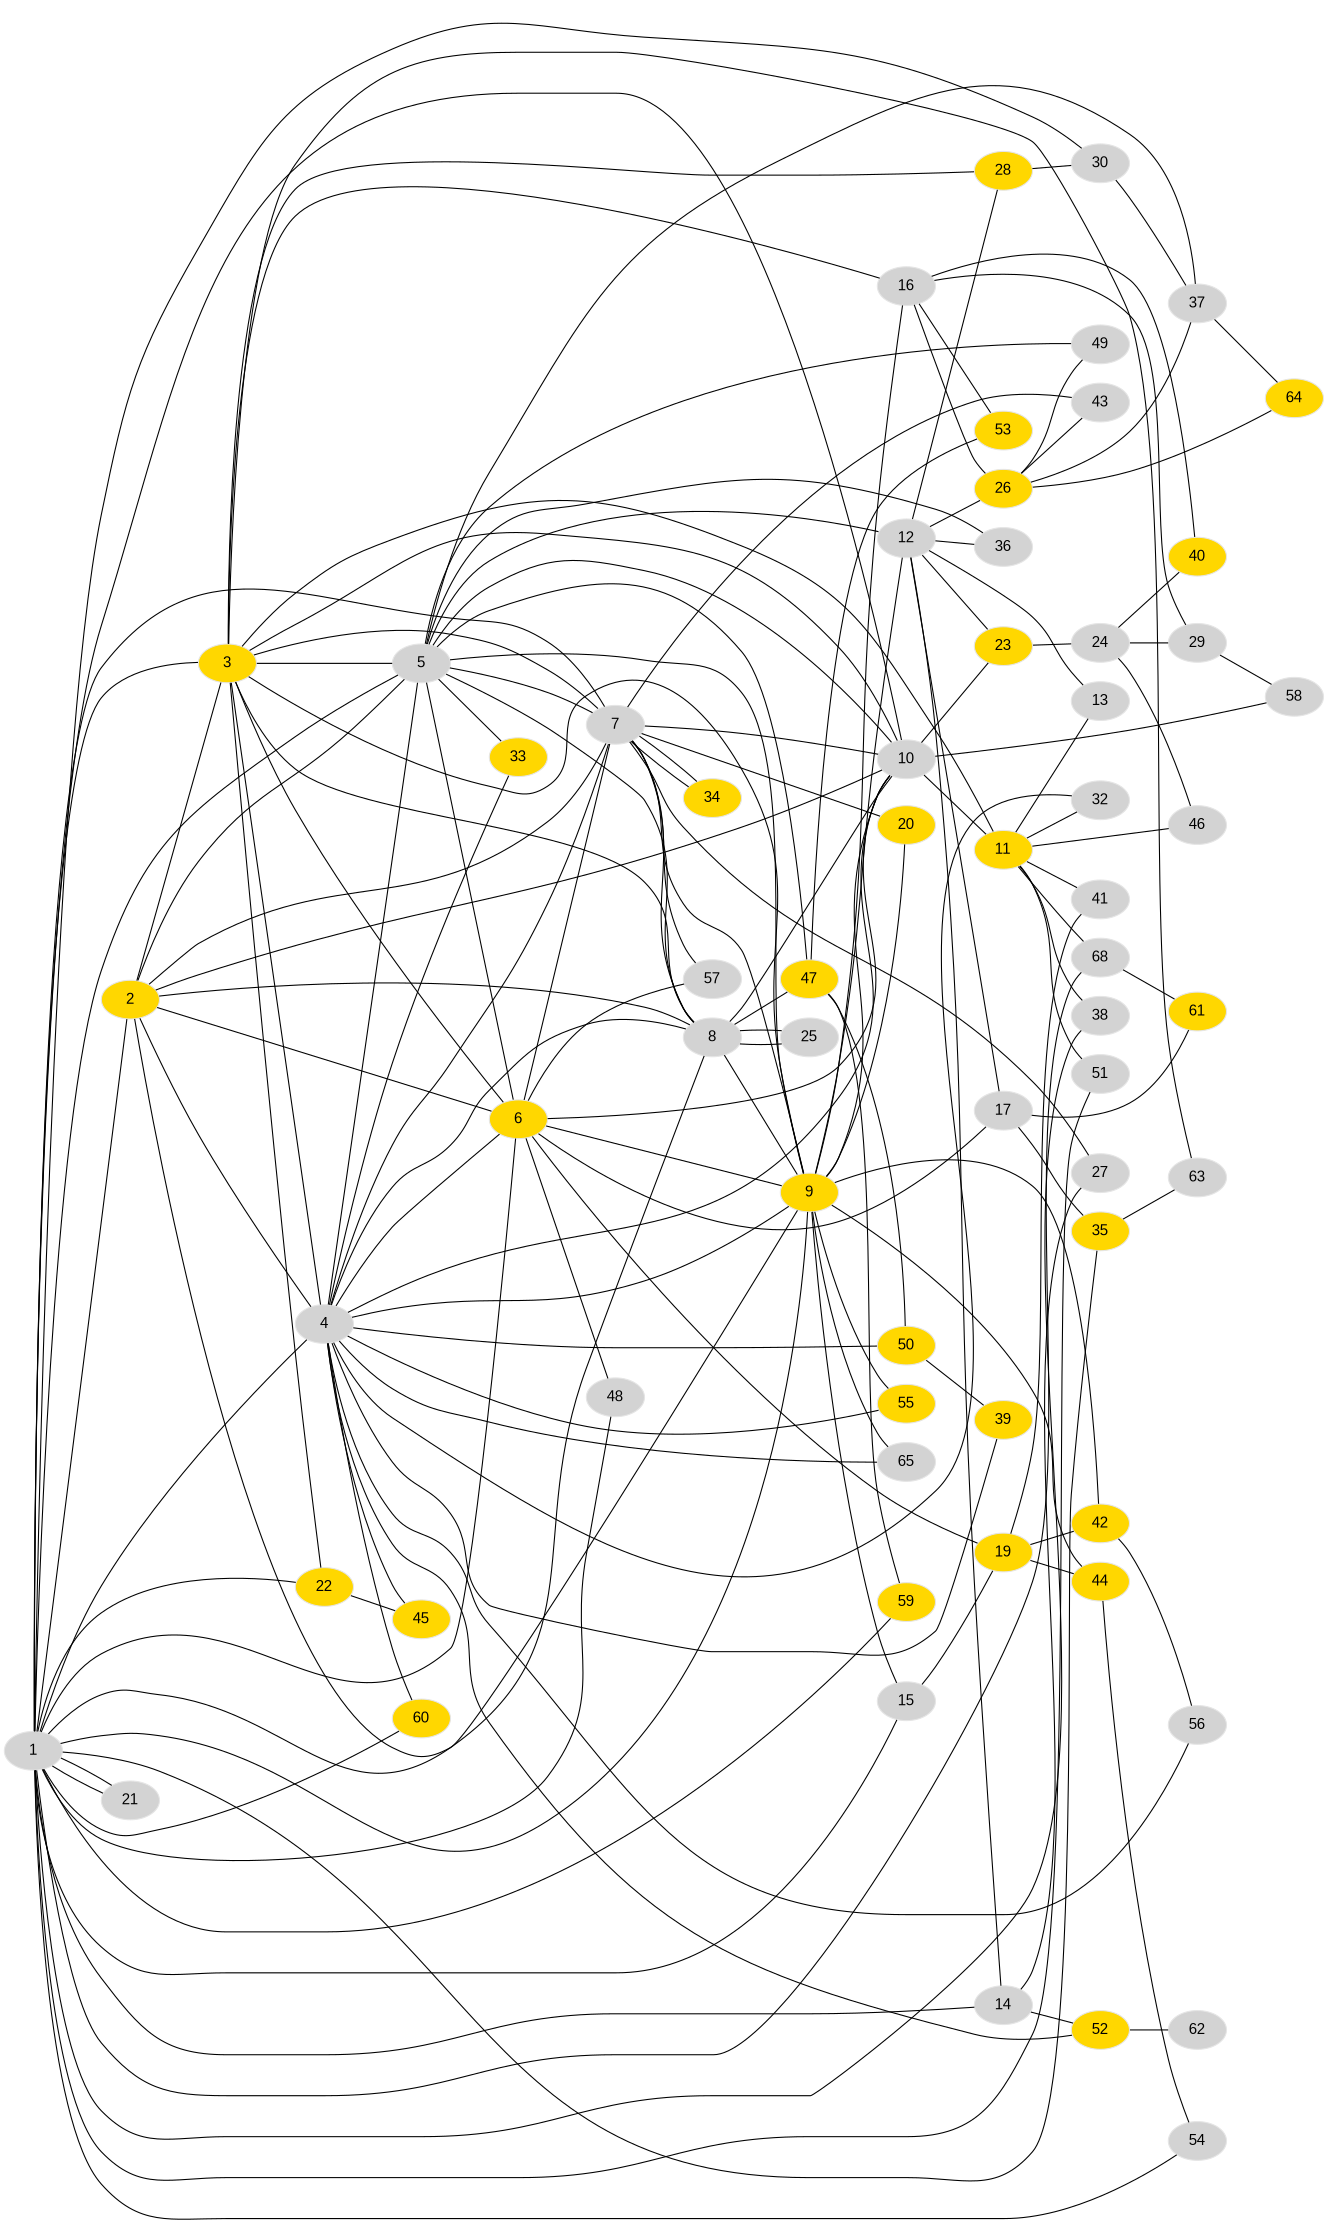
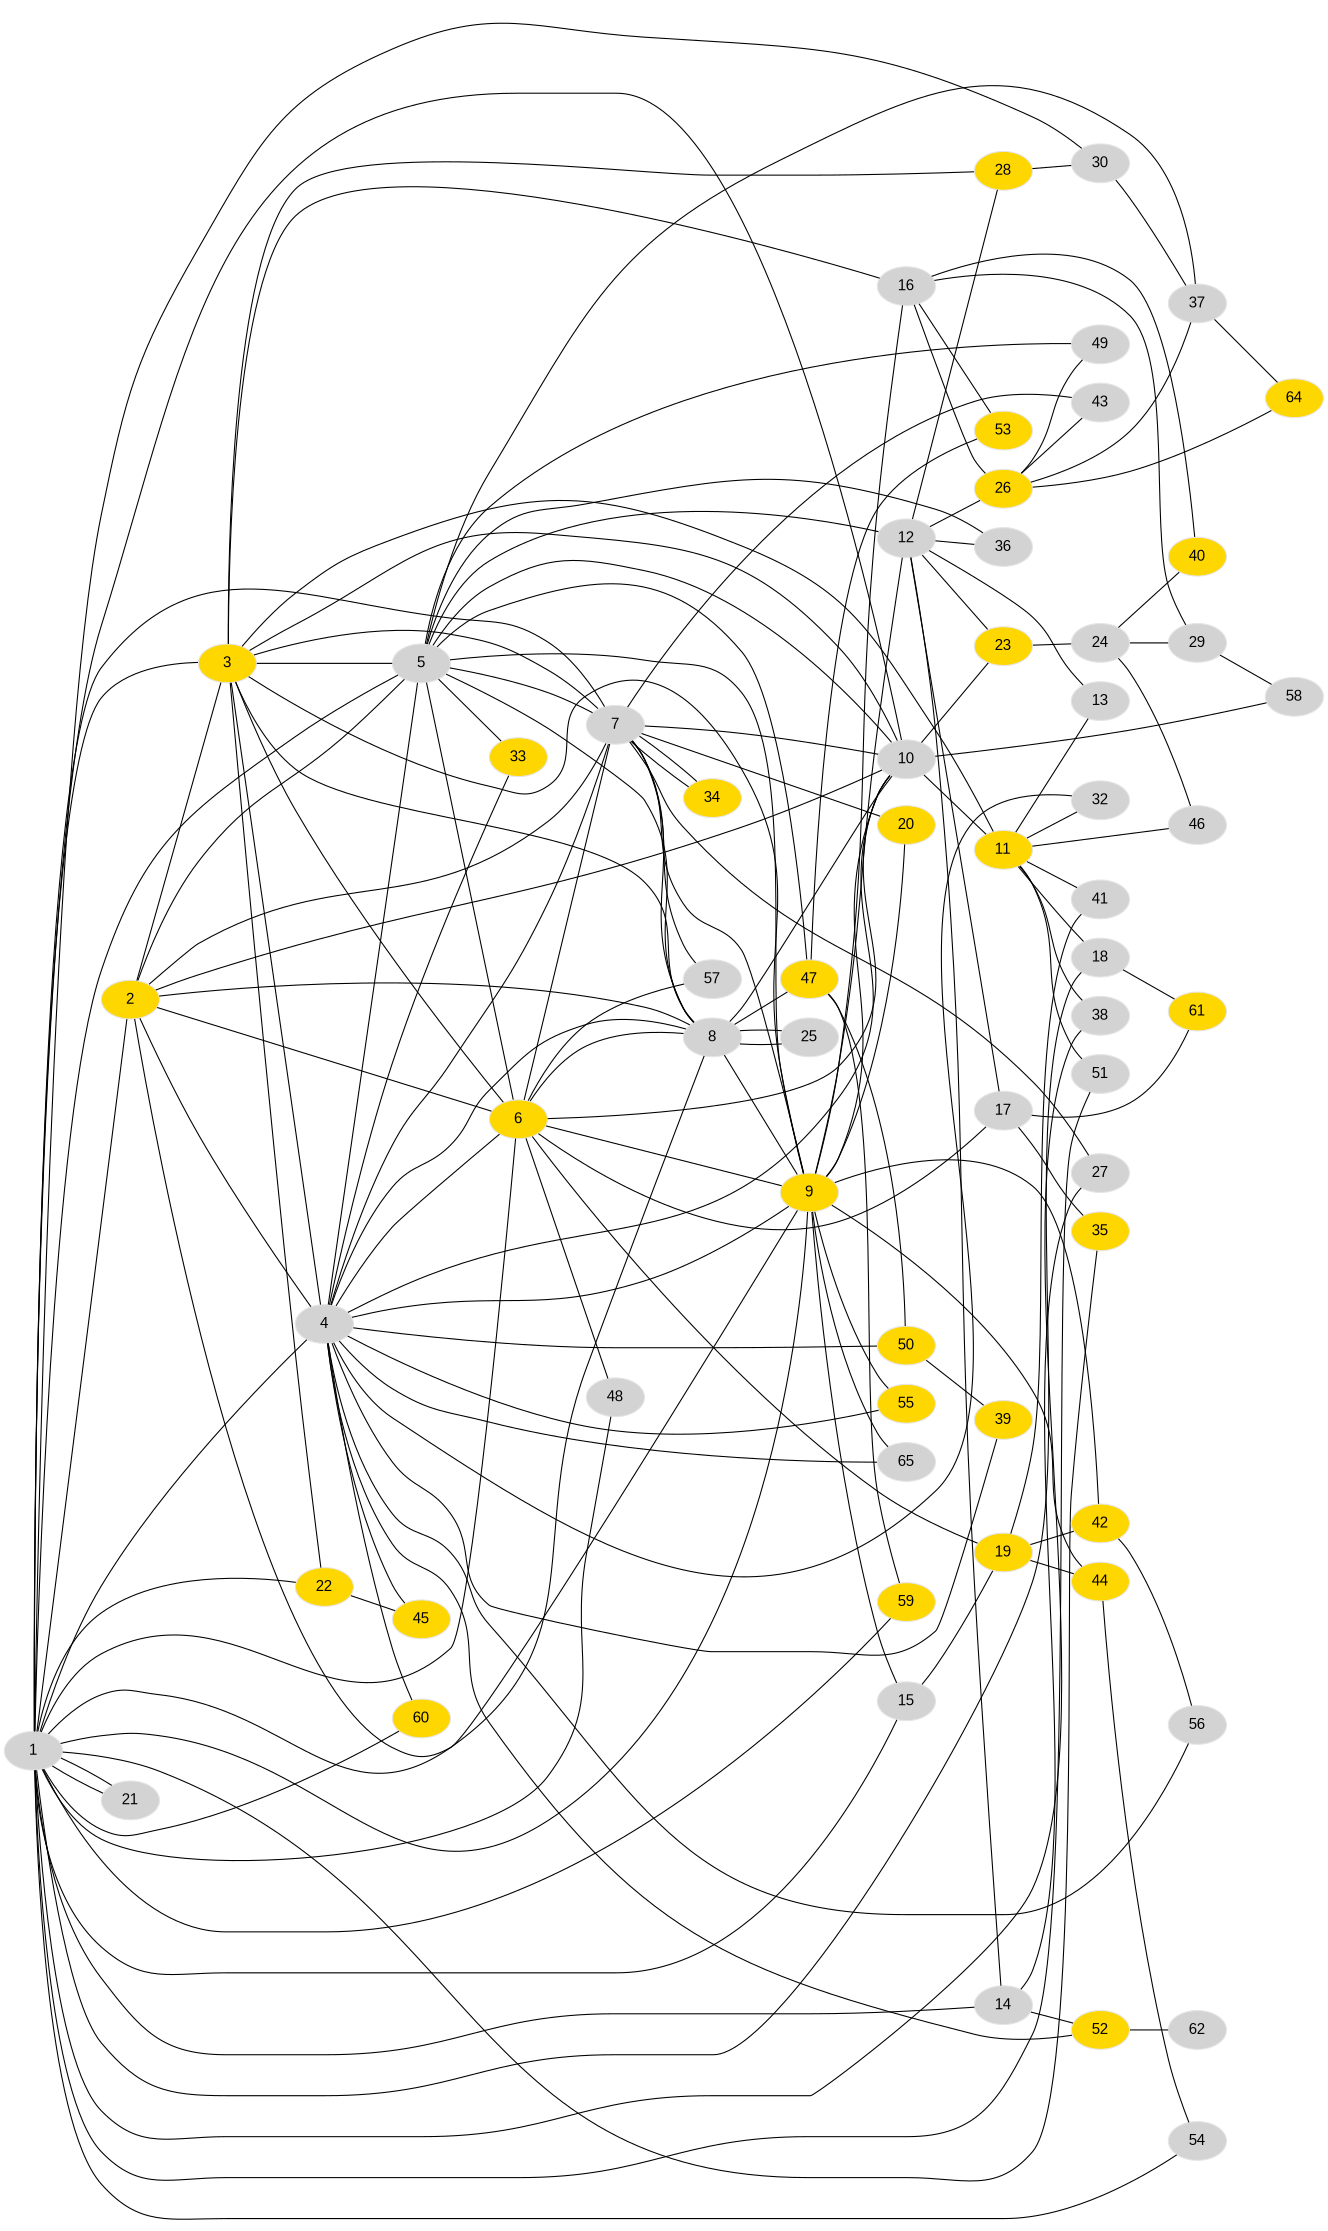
(1100, 958) -> (1100, 958)
none -> (595, 1042)
(1197, 1177) -> none
